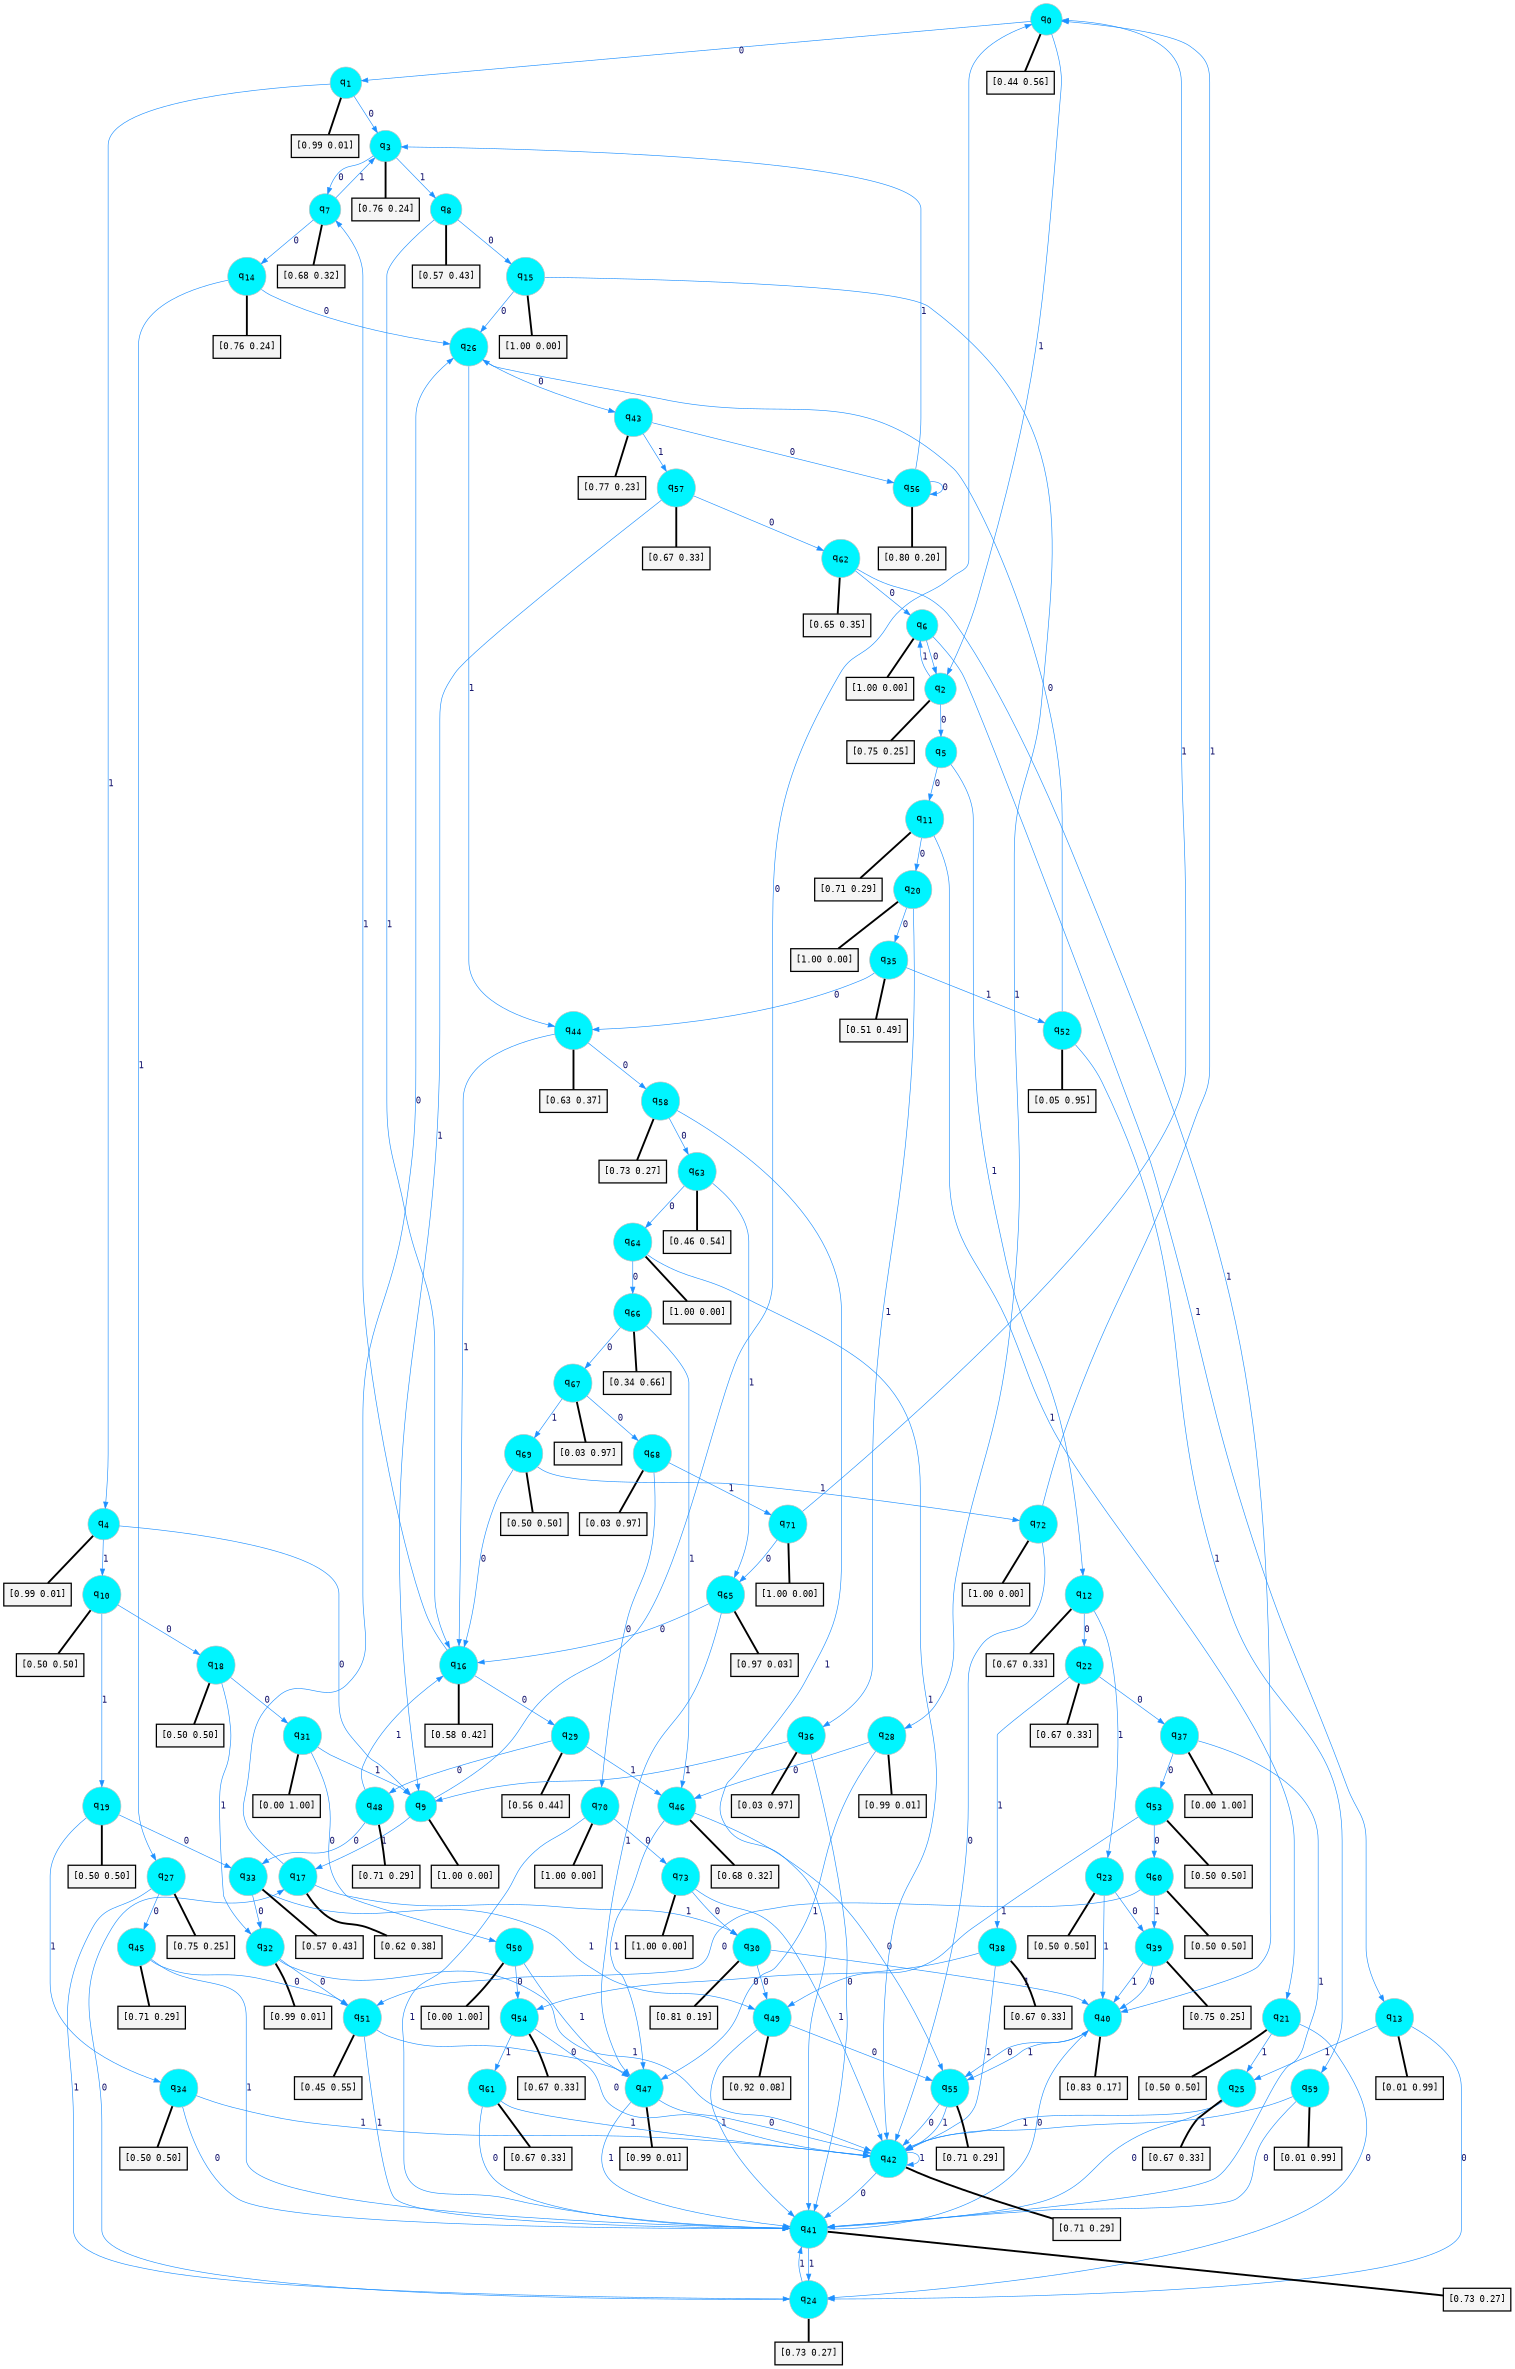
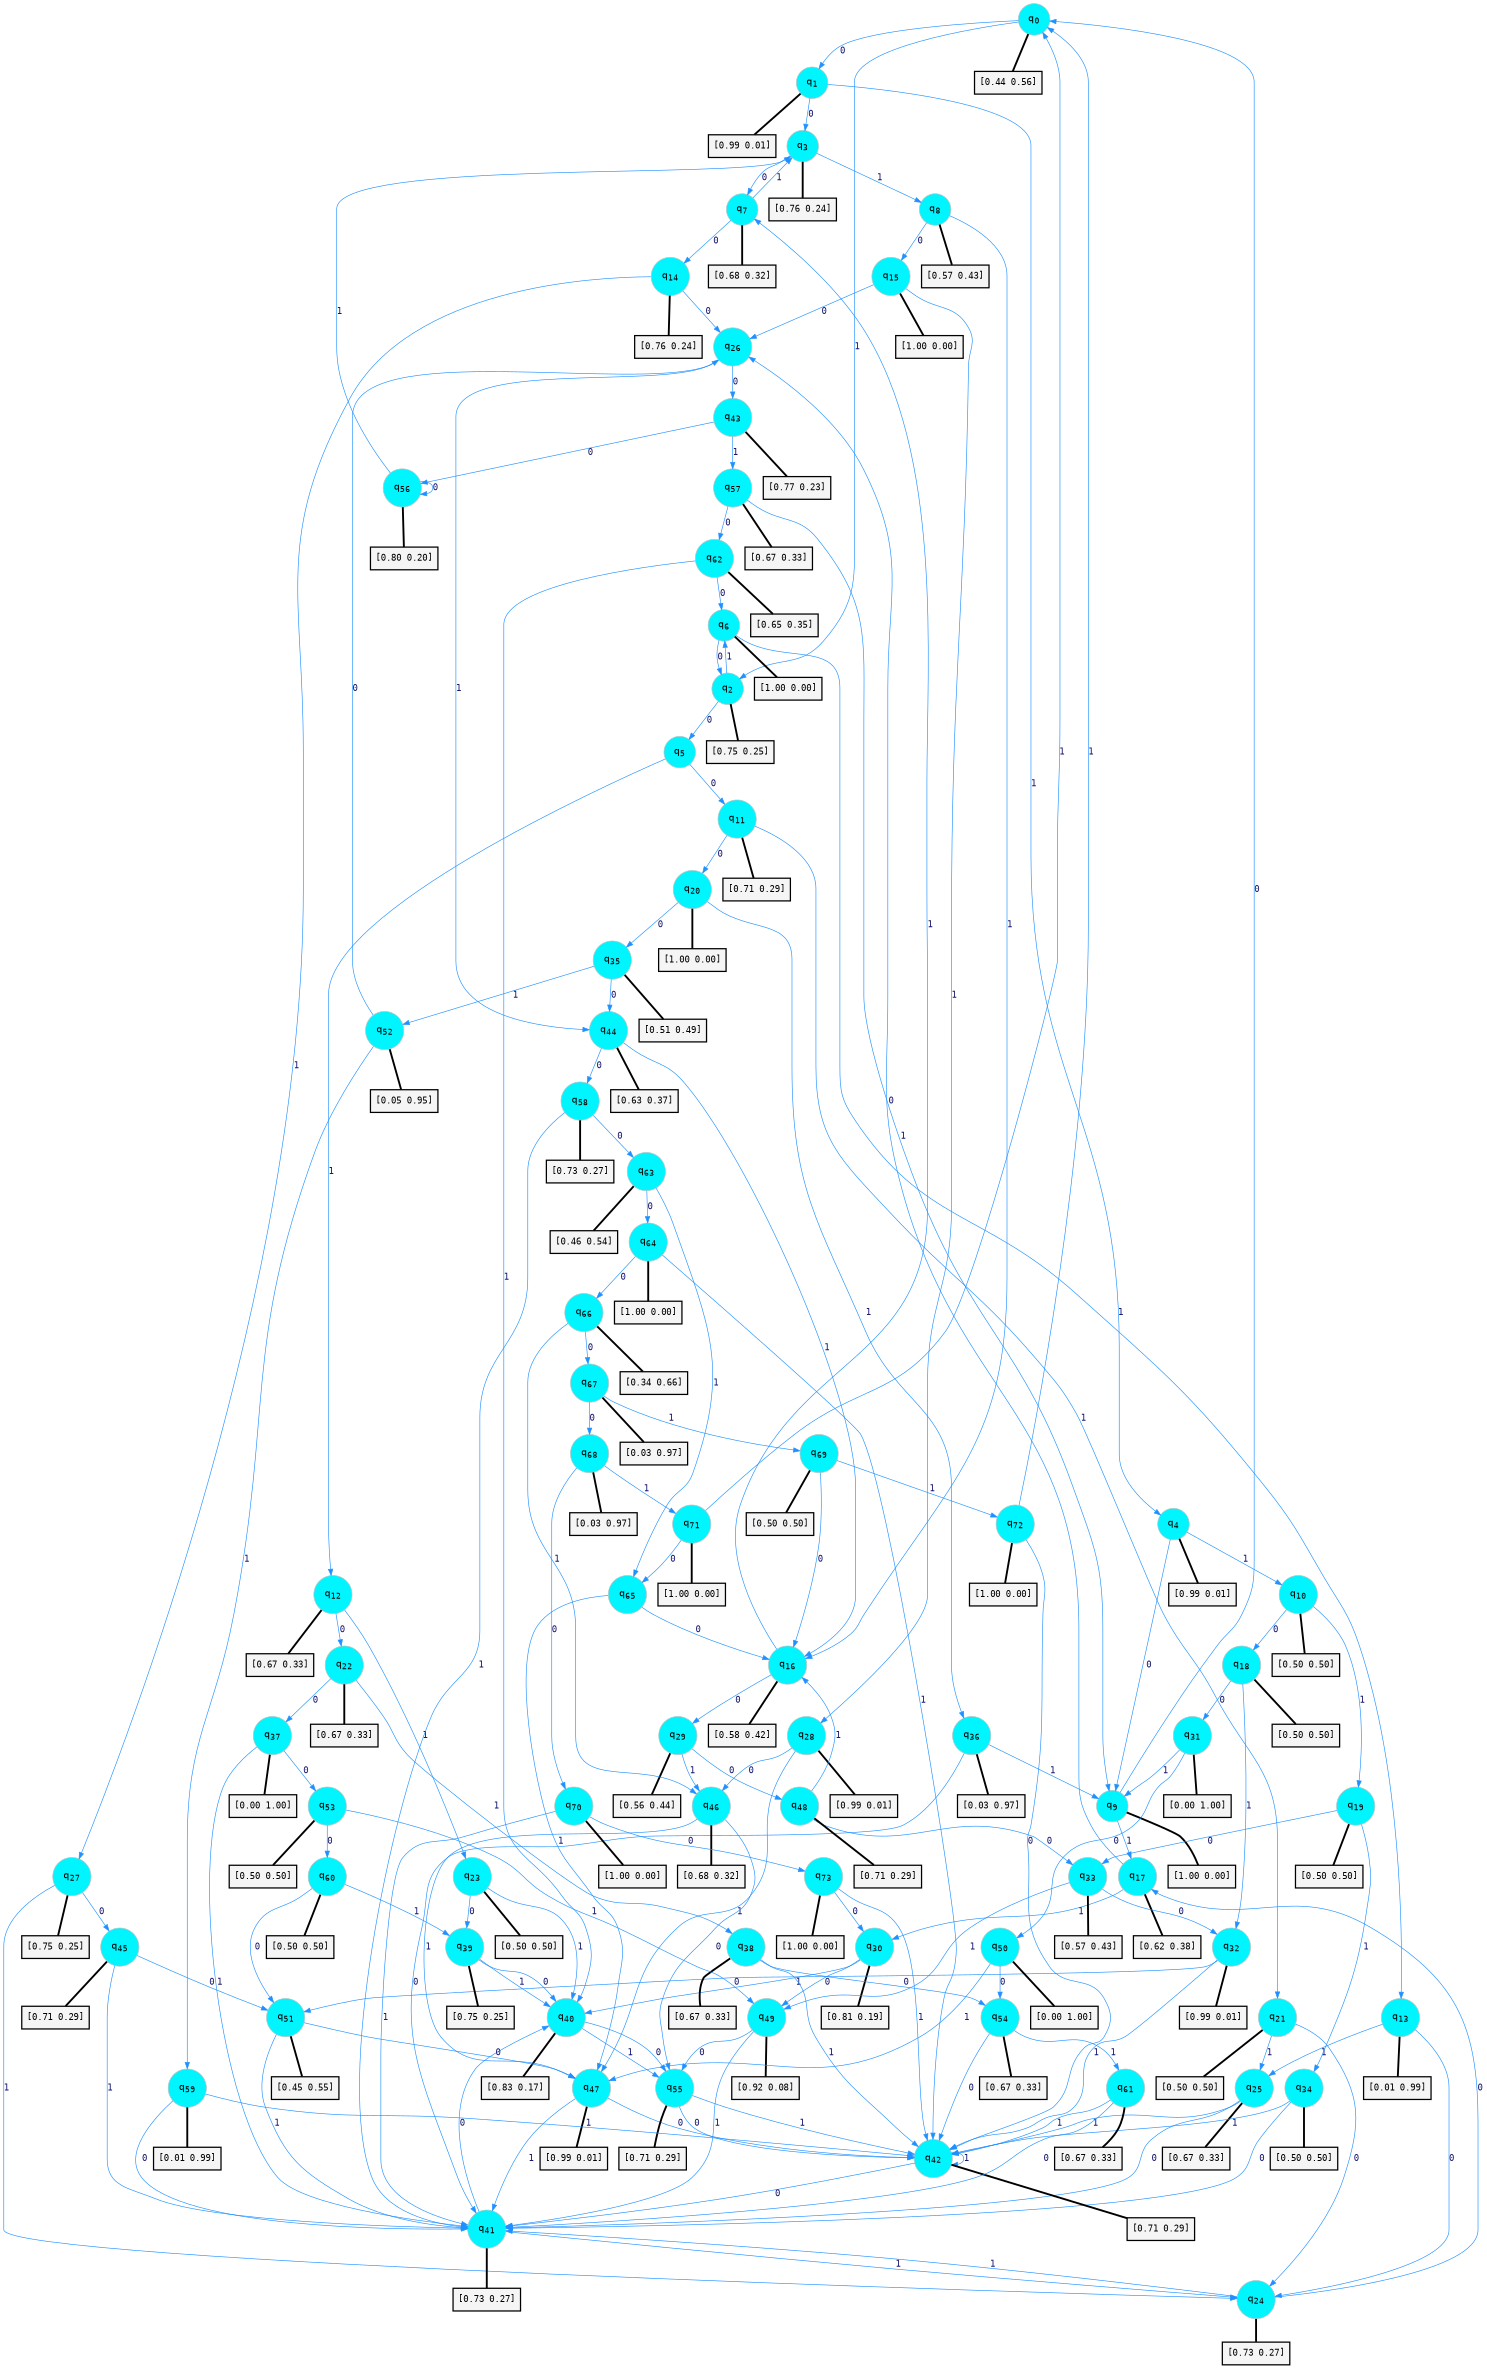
(765, 1665) -> none
